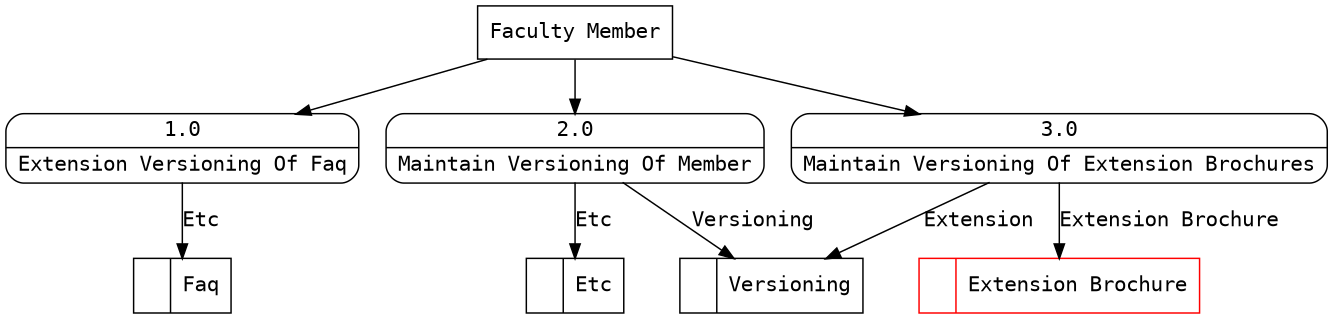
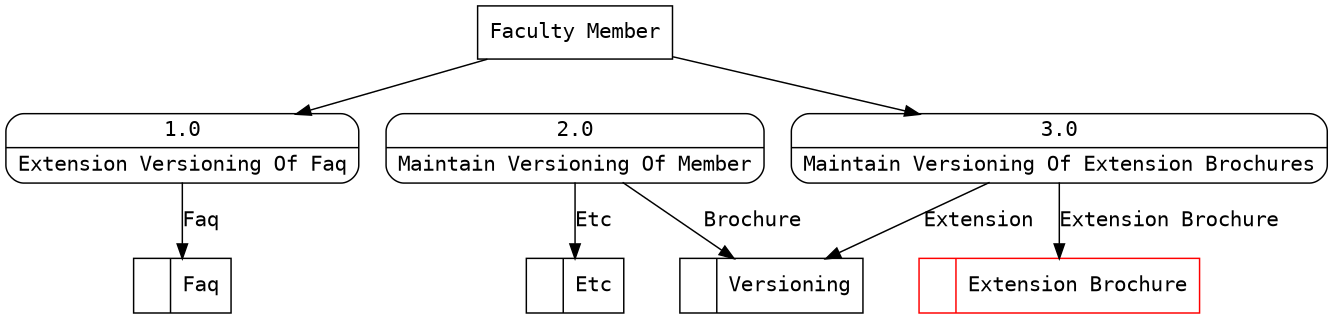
(575, 79) -> none
(201, 221) -> (201, 221)
(753, 221) -> (753, 221)
